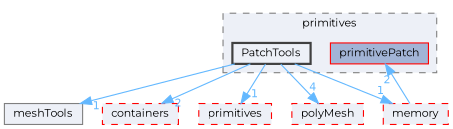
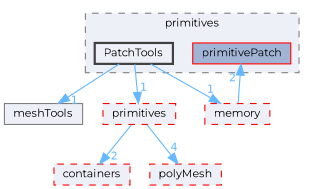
(296, 80) -> (159, 140)
(211, 81) -> (119, 140)
